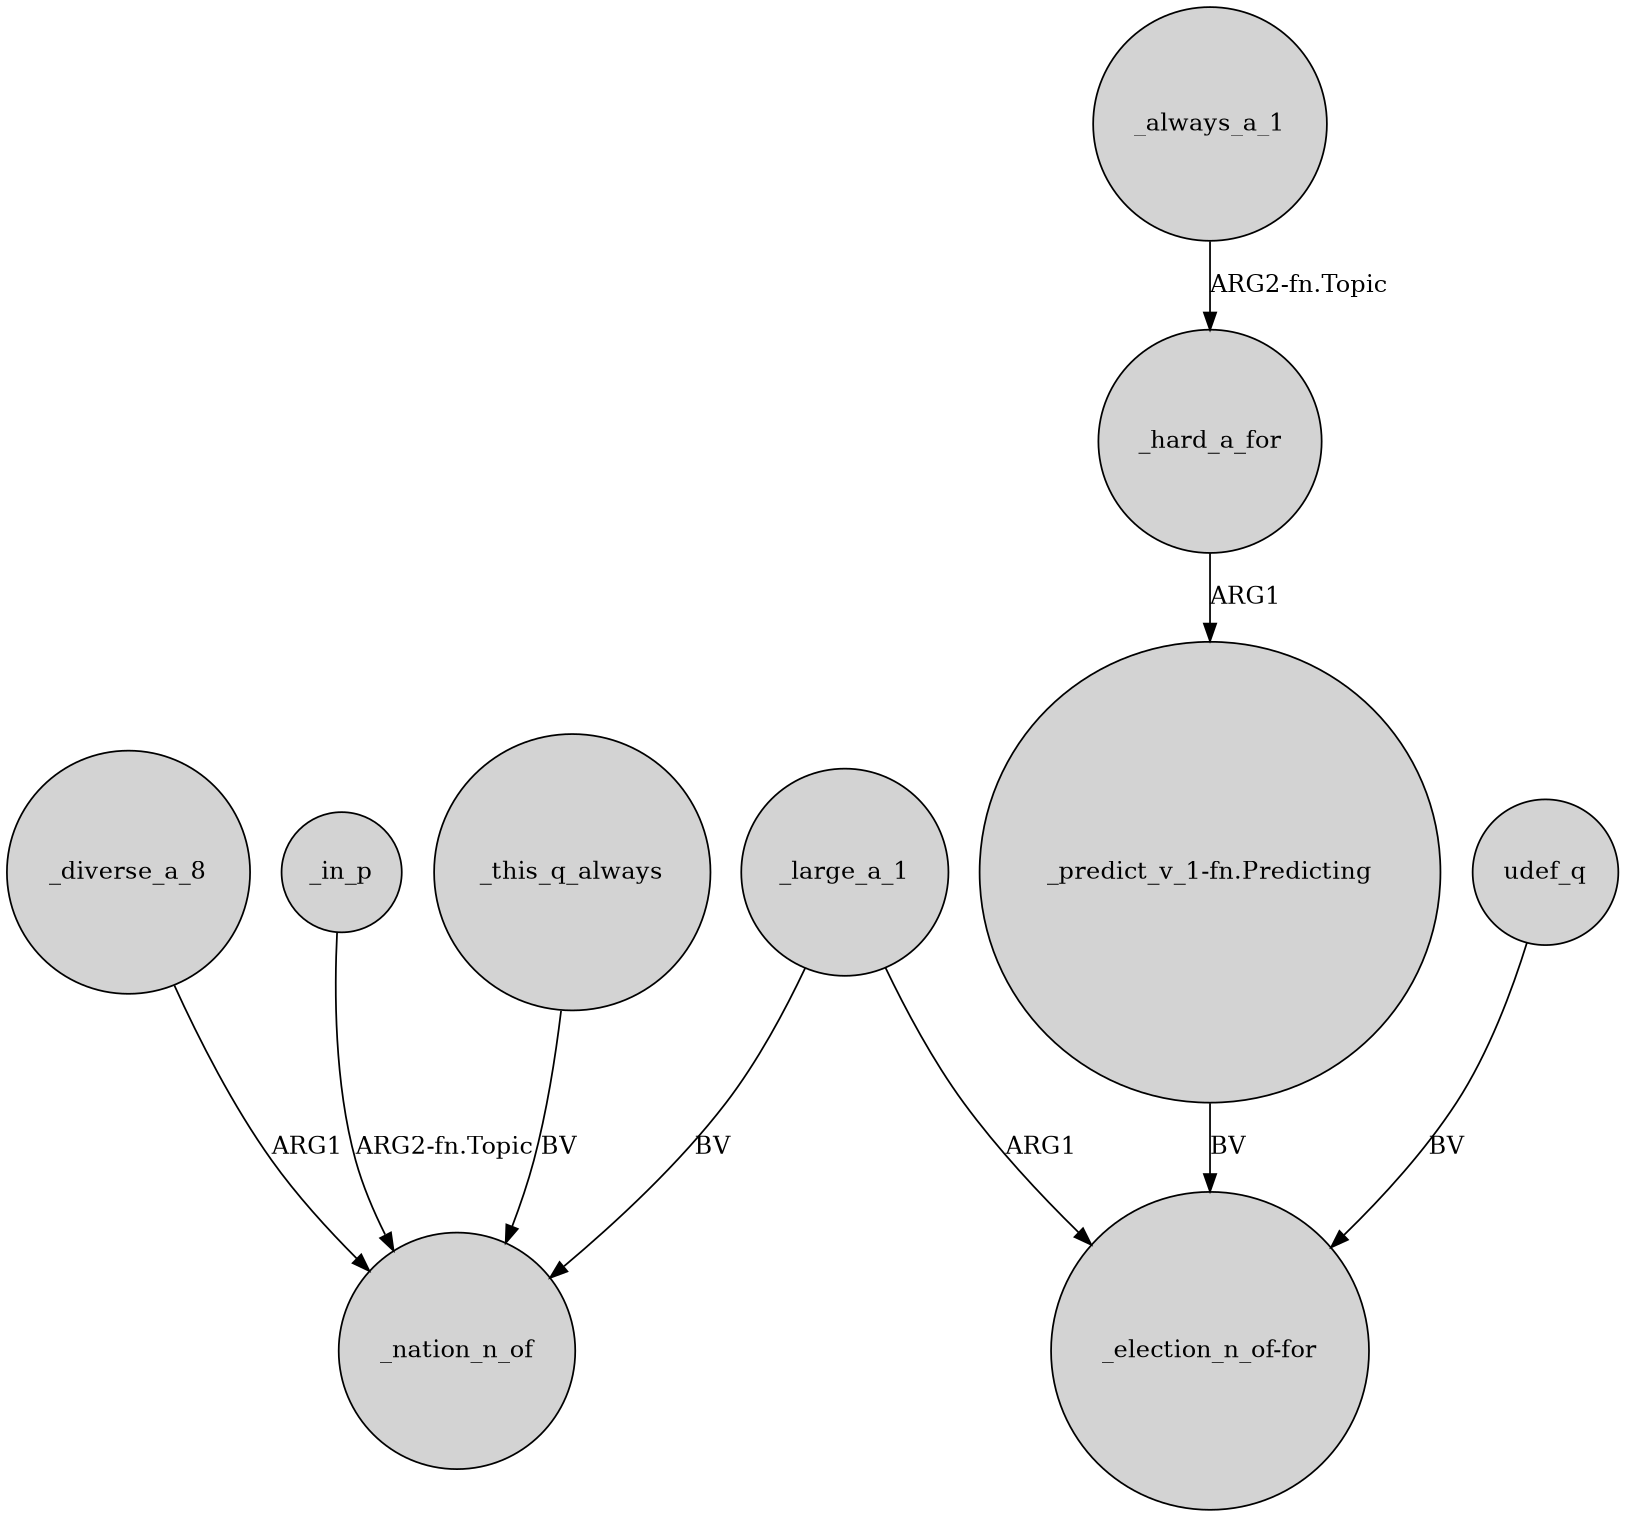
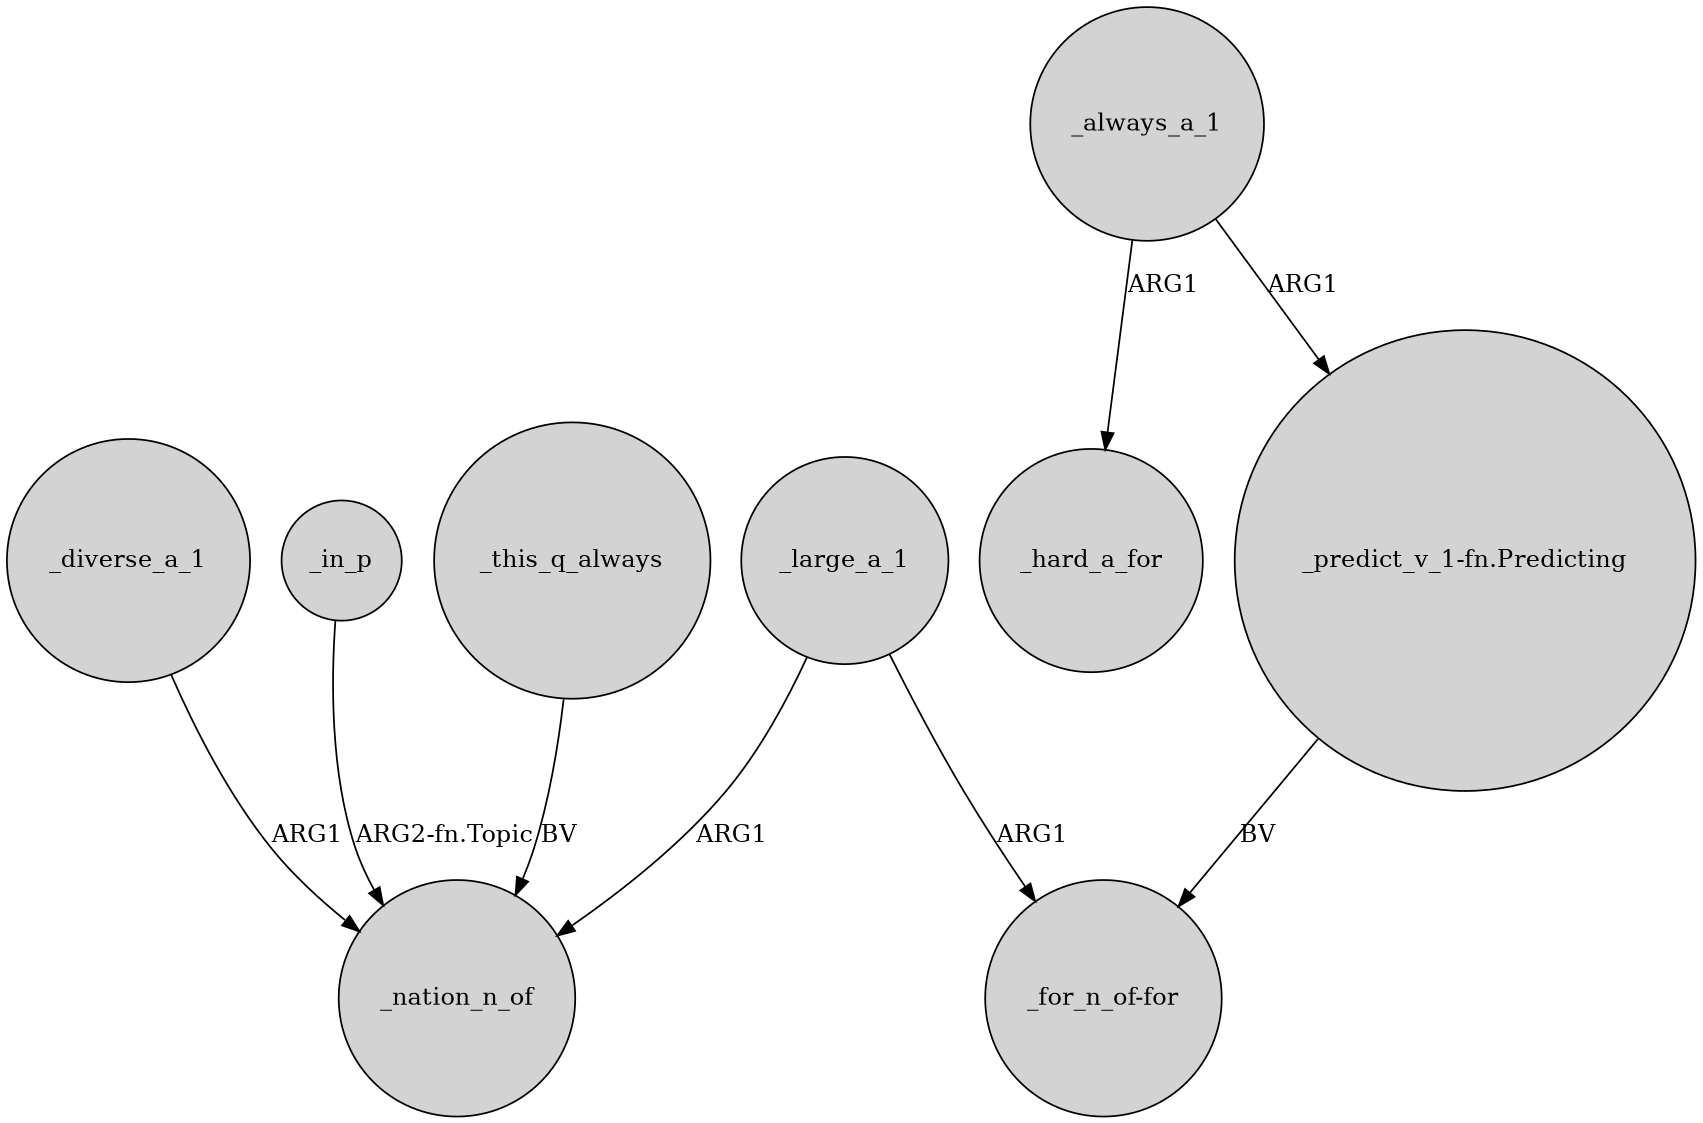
(1299, 285) -> (1164, 285)
(1210, 588) -> (1267, 289)
(128, 872) -> (128, 561)
(1545, 872) -> none
(713, 1147) -> (732, 836)
(1210, 1351) -> (1103, 998)
